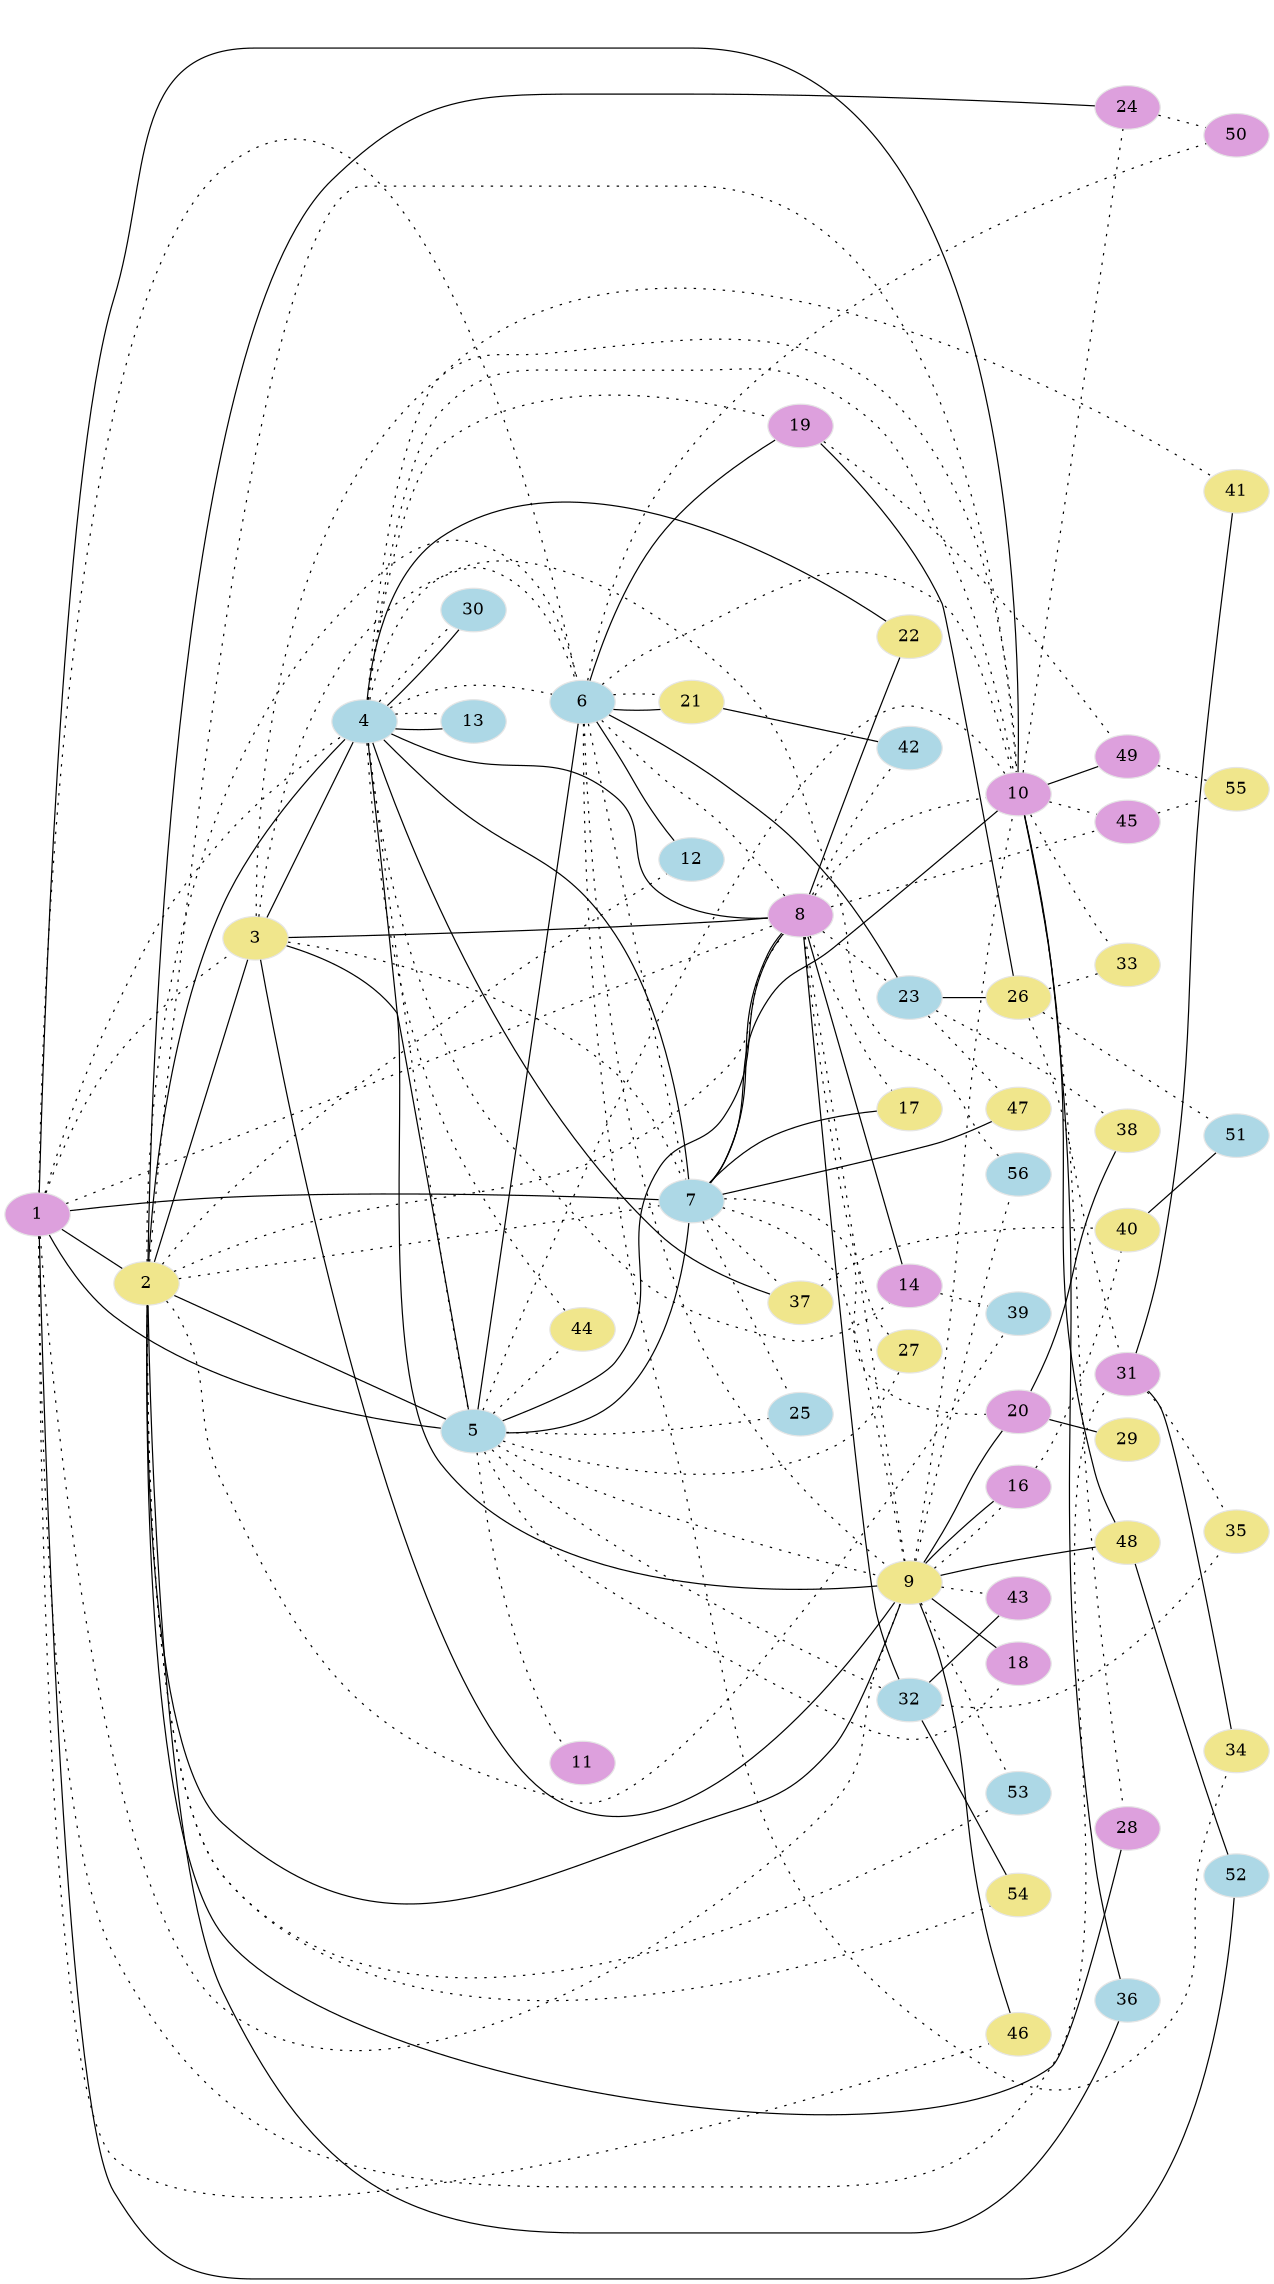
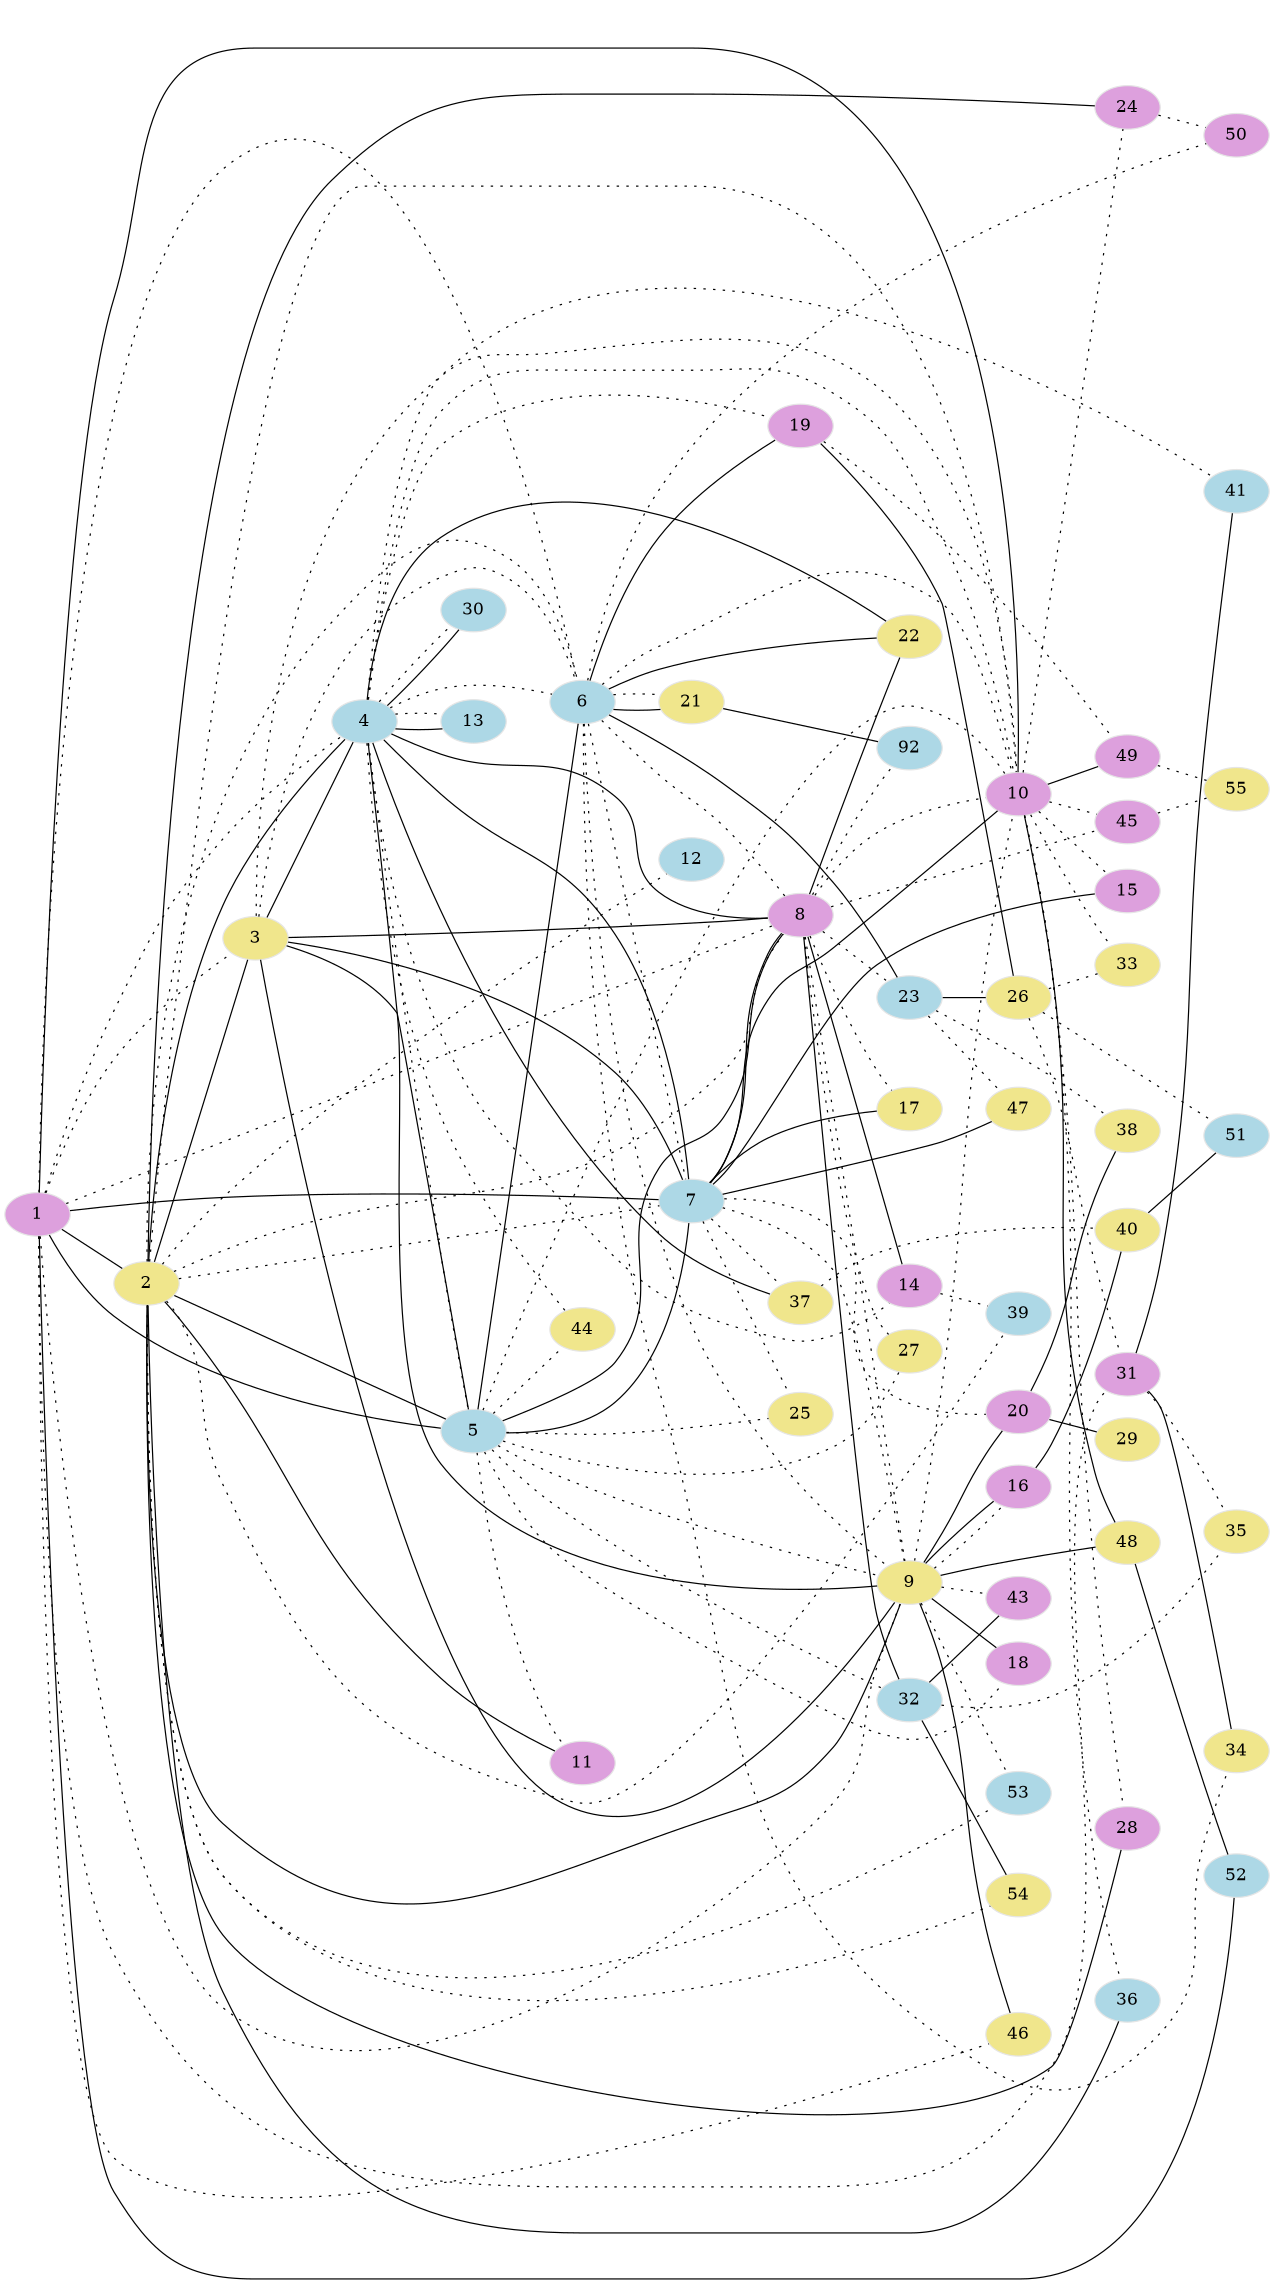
(1237, 491) -> (1237, 491)
(910, 748) -> (910, 748)
(634, 782) -> (740, 652)
none -> (1128, 891)
(519, 1010) -> (519, 1010)
(1019, 1174) -> none
(1089, 1358) -> (1089, 1358)
(801, 1414) -> (801, 1414)
(1070, 1456) -> (1070, 1456)
none -> (332, 1553)
